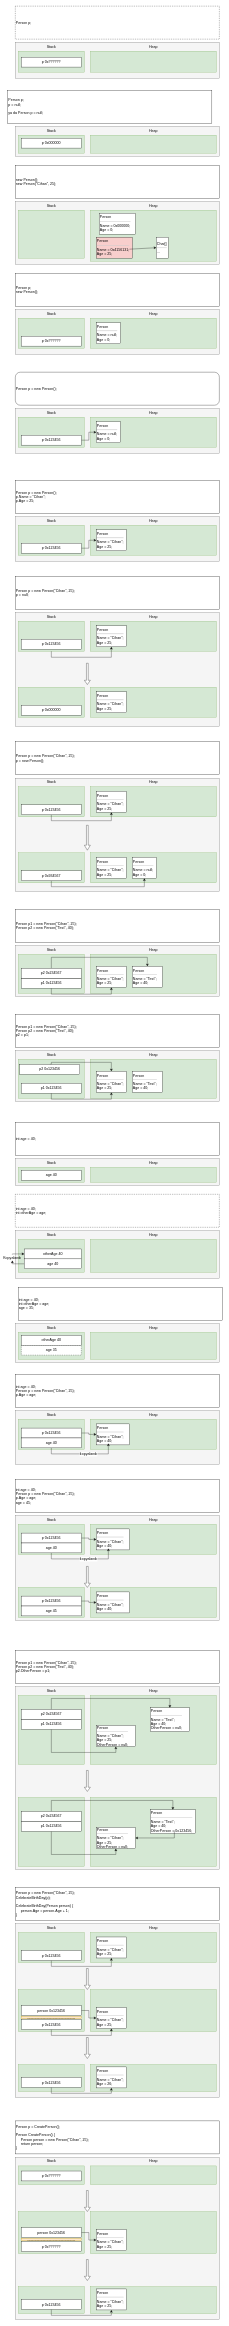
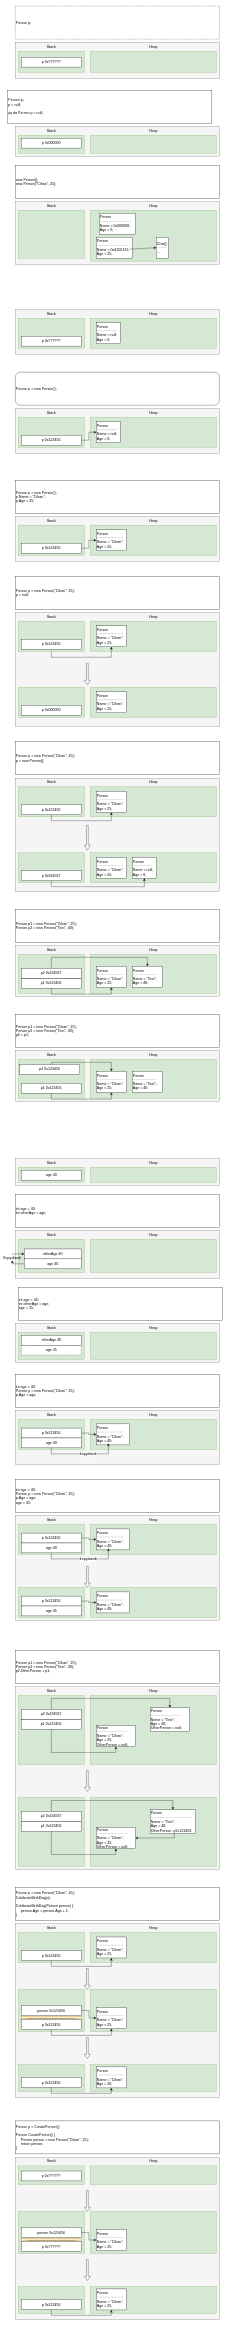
(114, 248) -> (114, 248)
(117, 290) -> none
(117, 1139) -> none
(117, 1211) -> (117, 1211)
